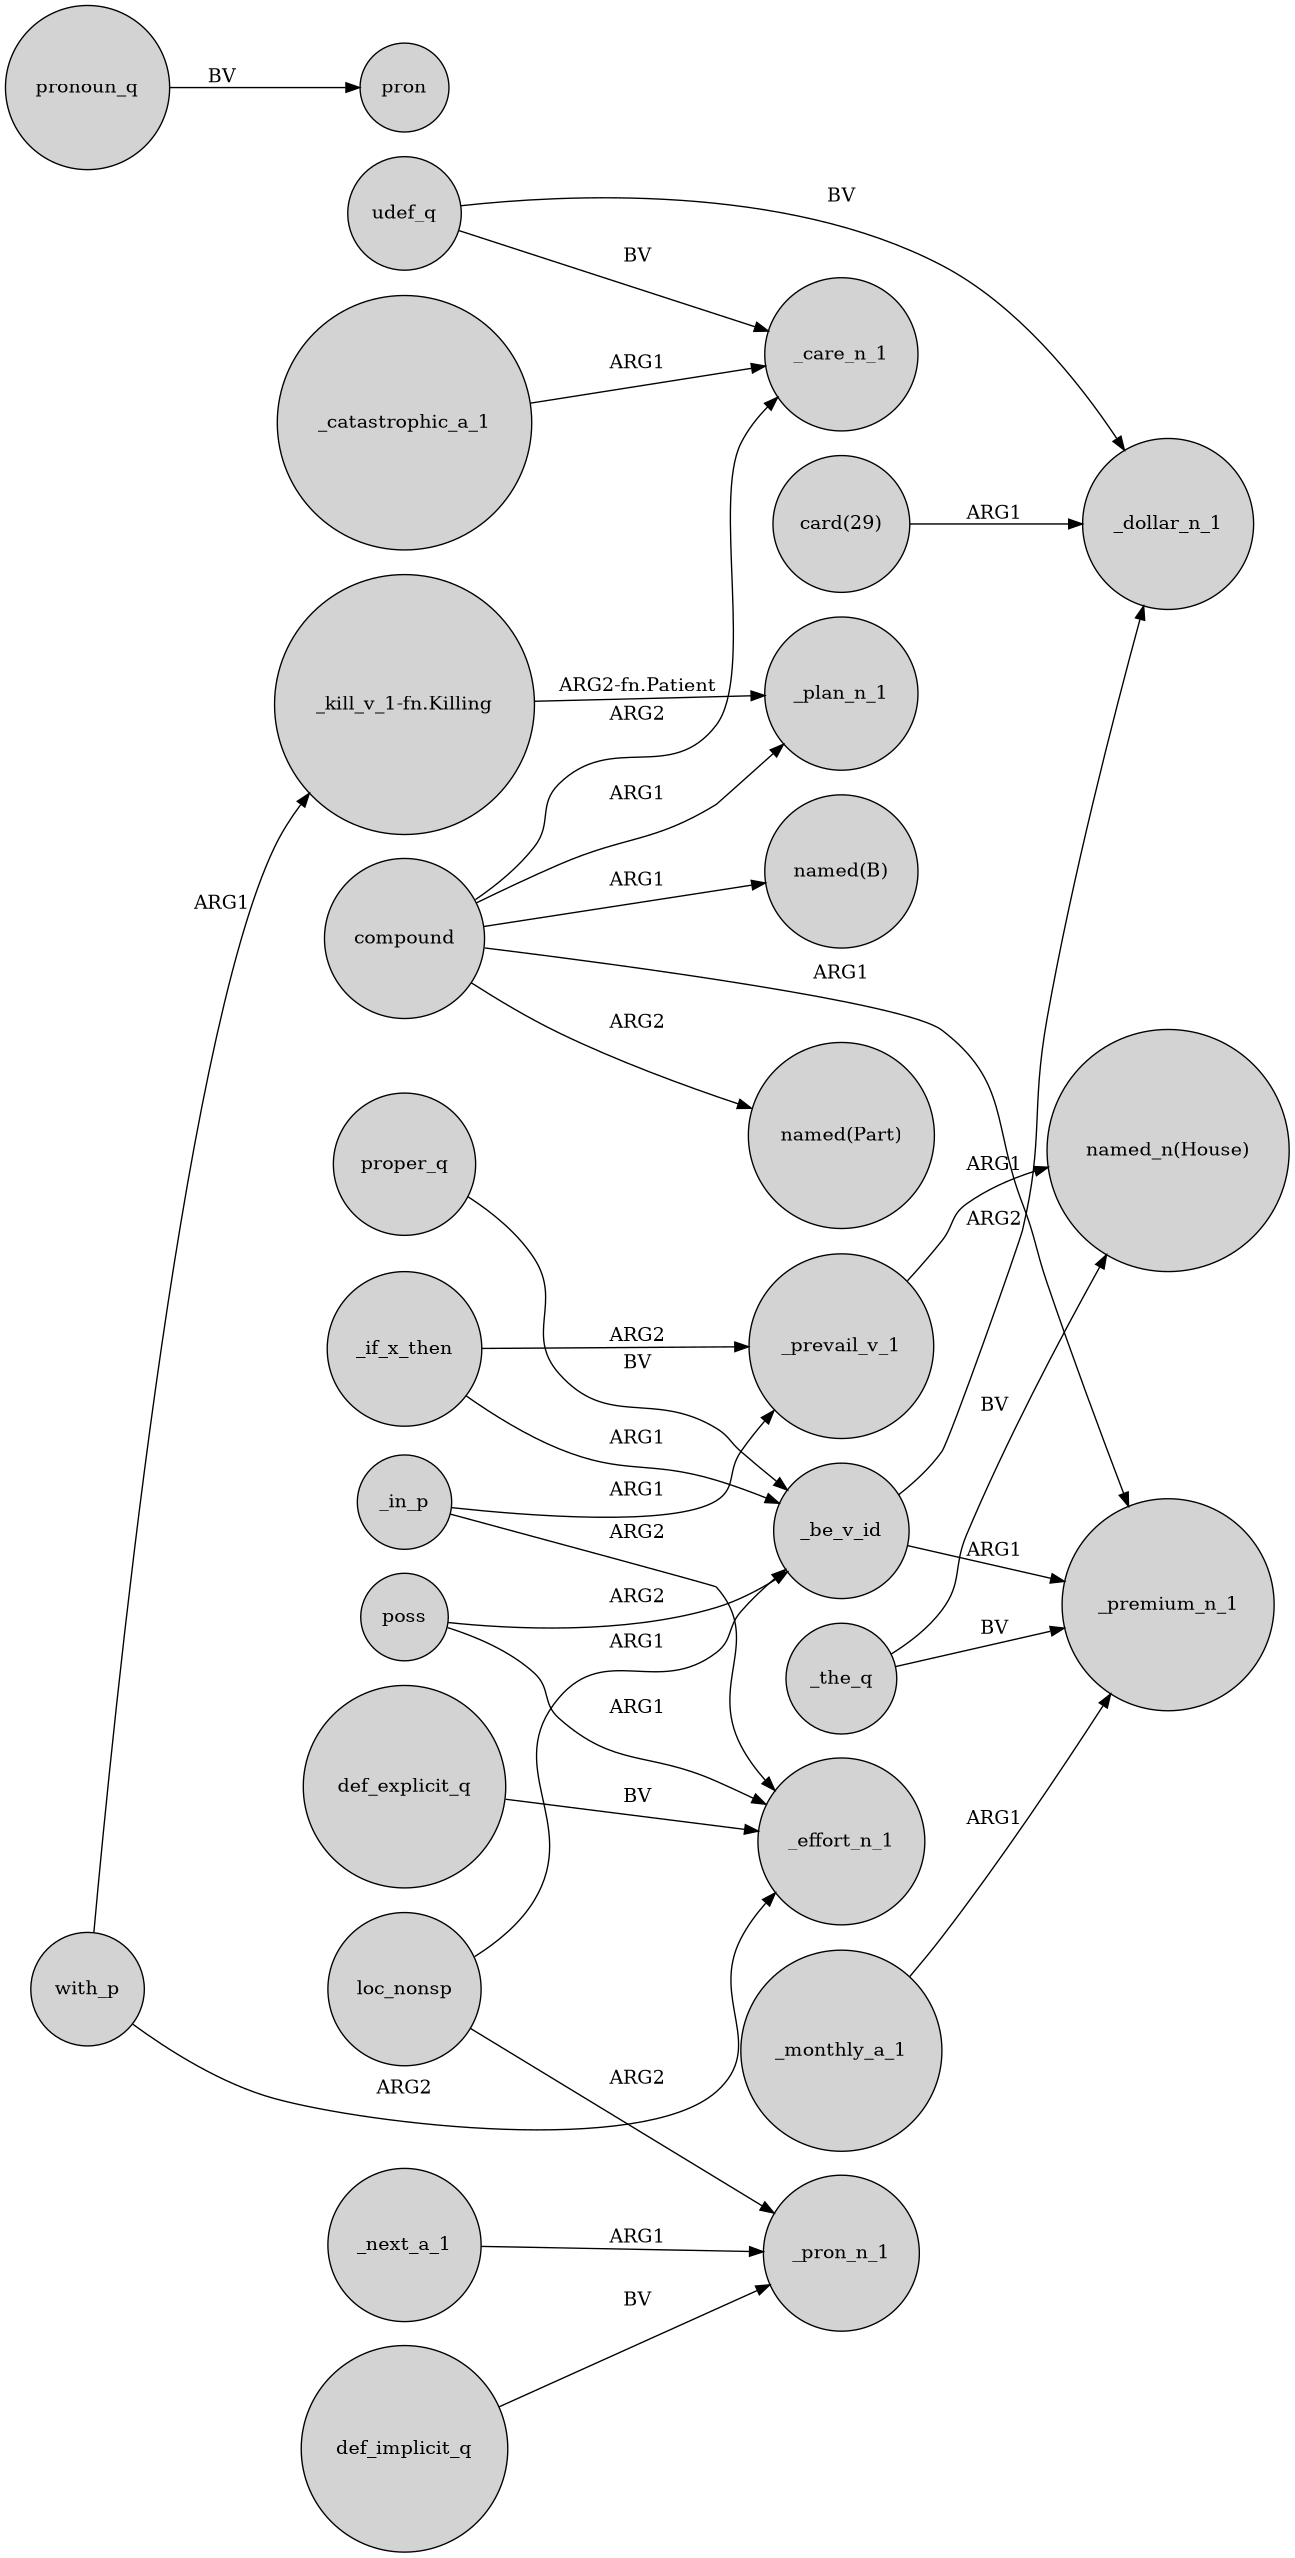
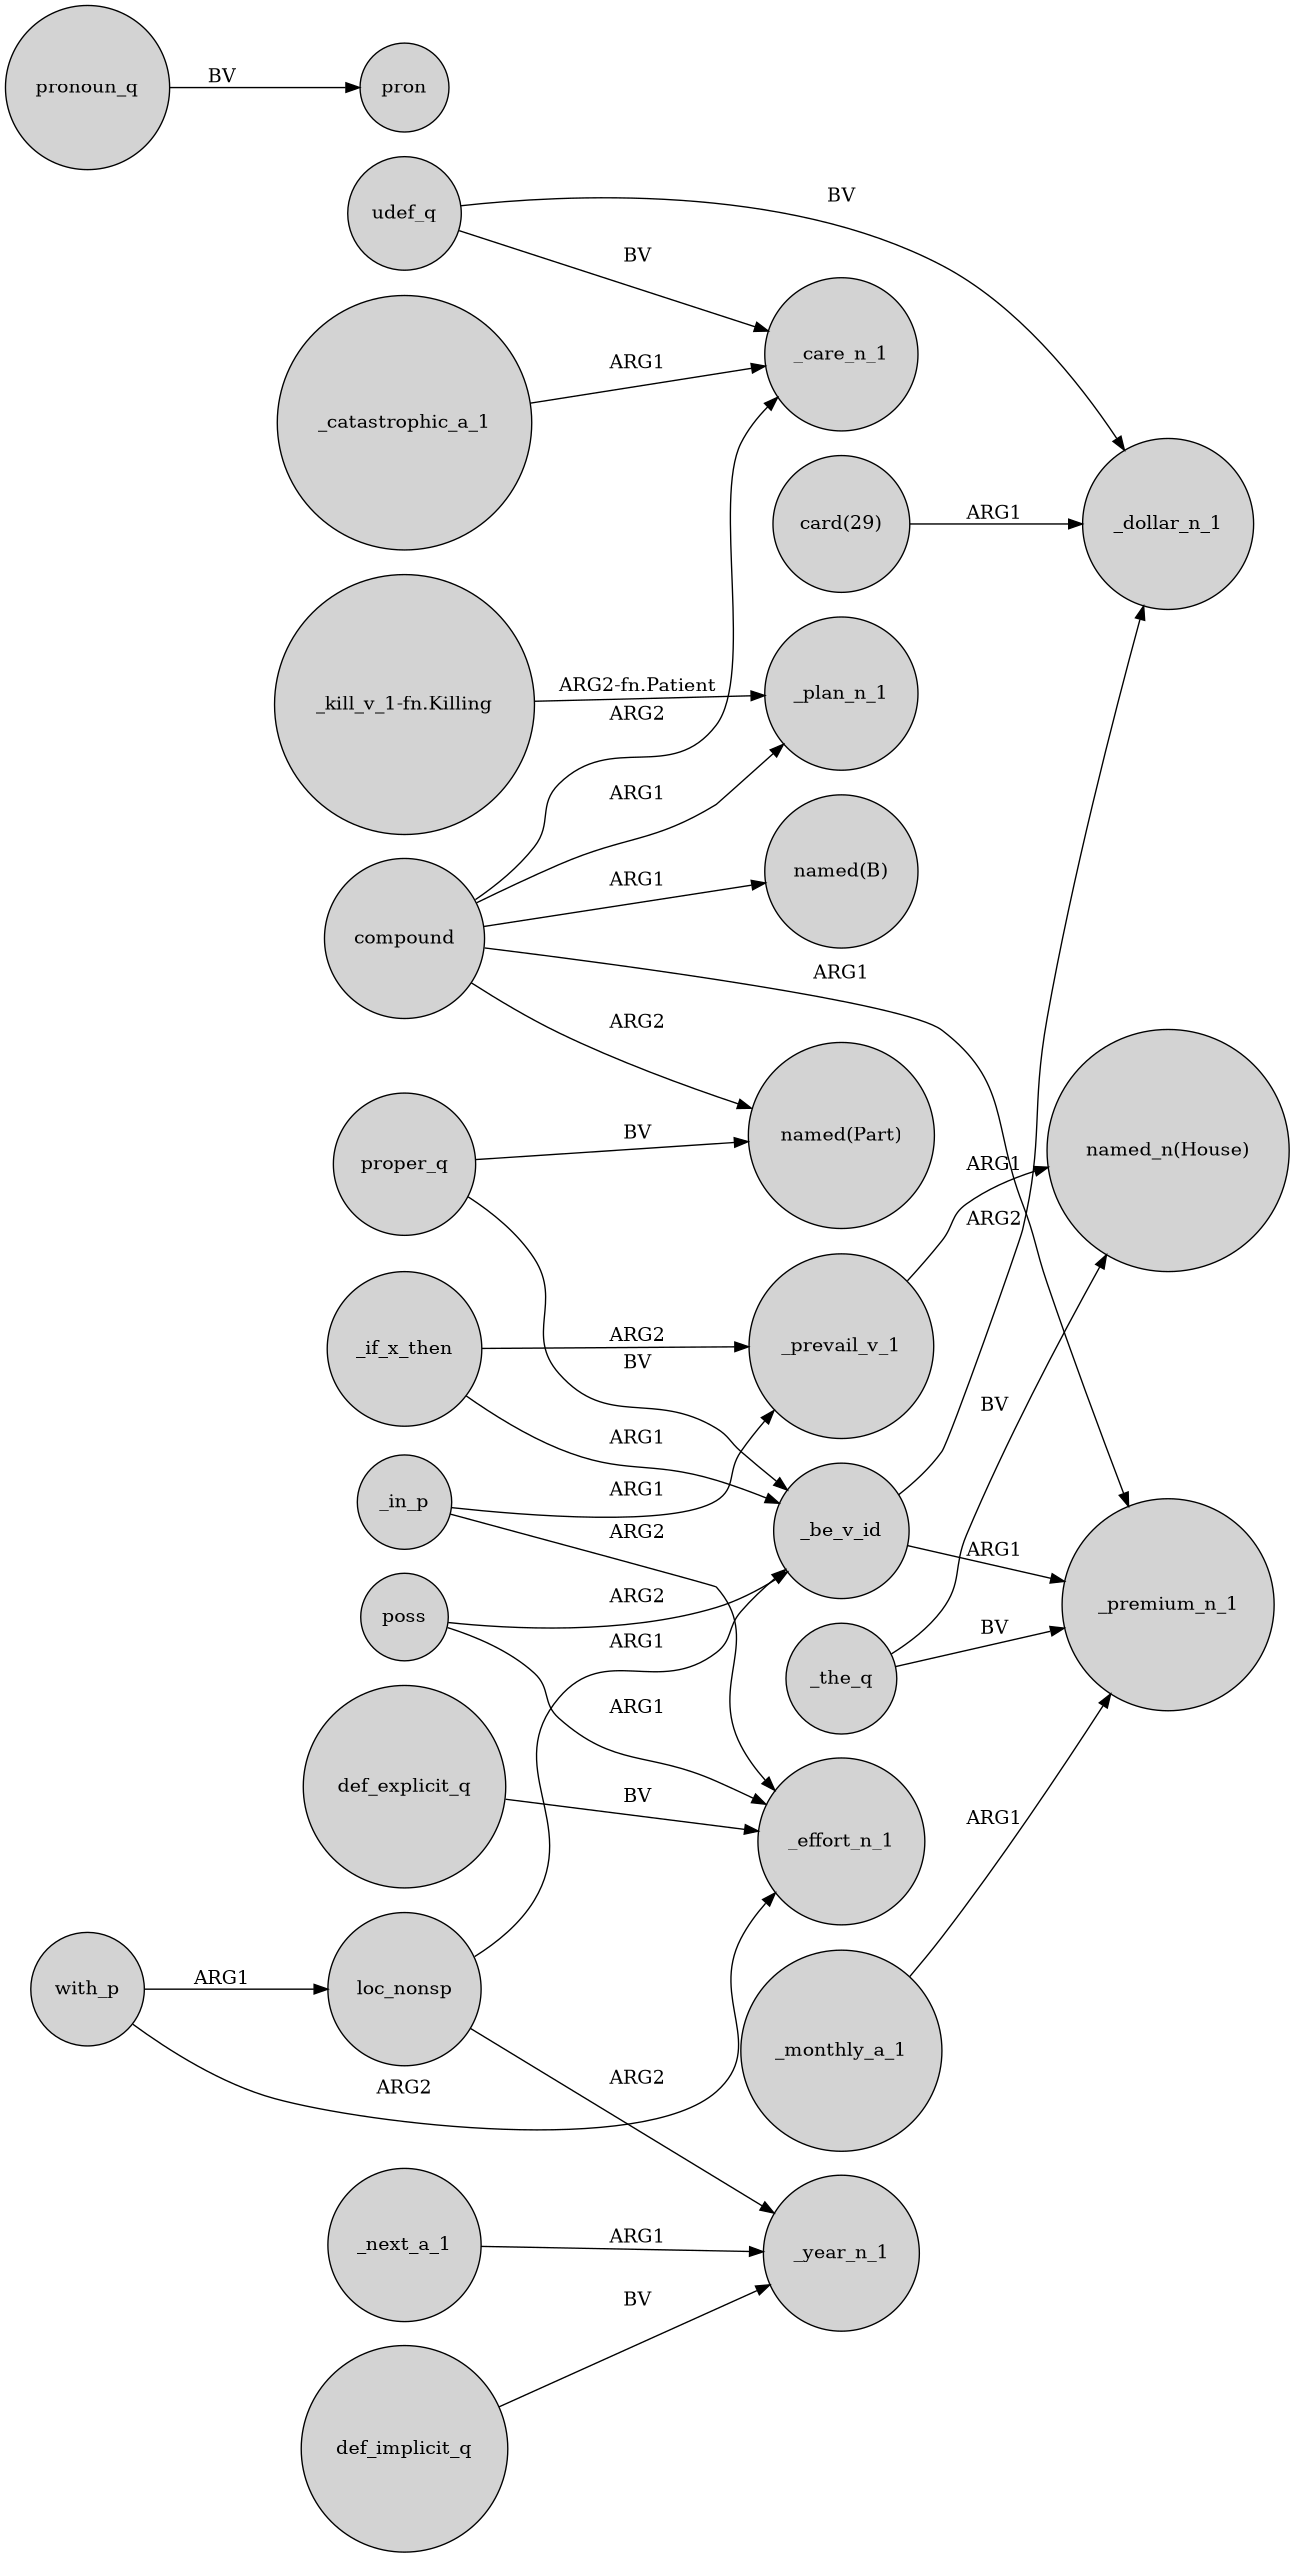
none -> (605, 1151)
(160, 1360) -> (229, 1989)
(841, 2253) -> (841, 2253)
